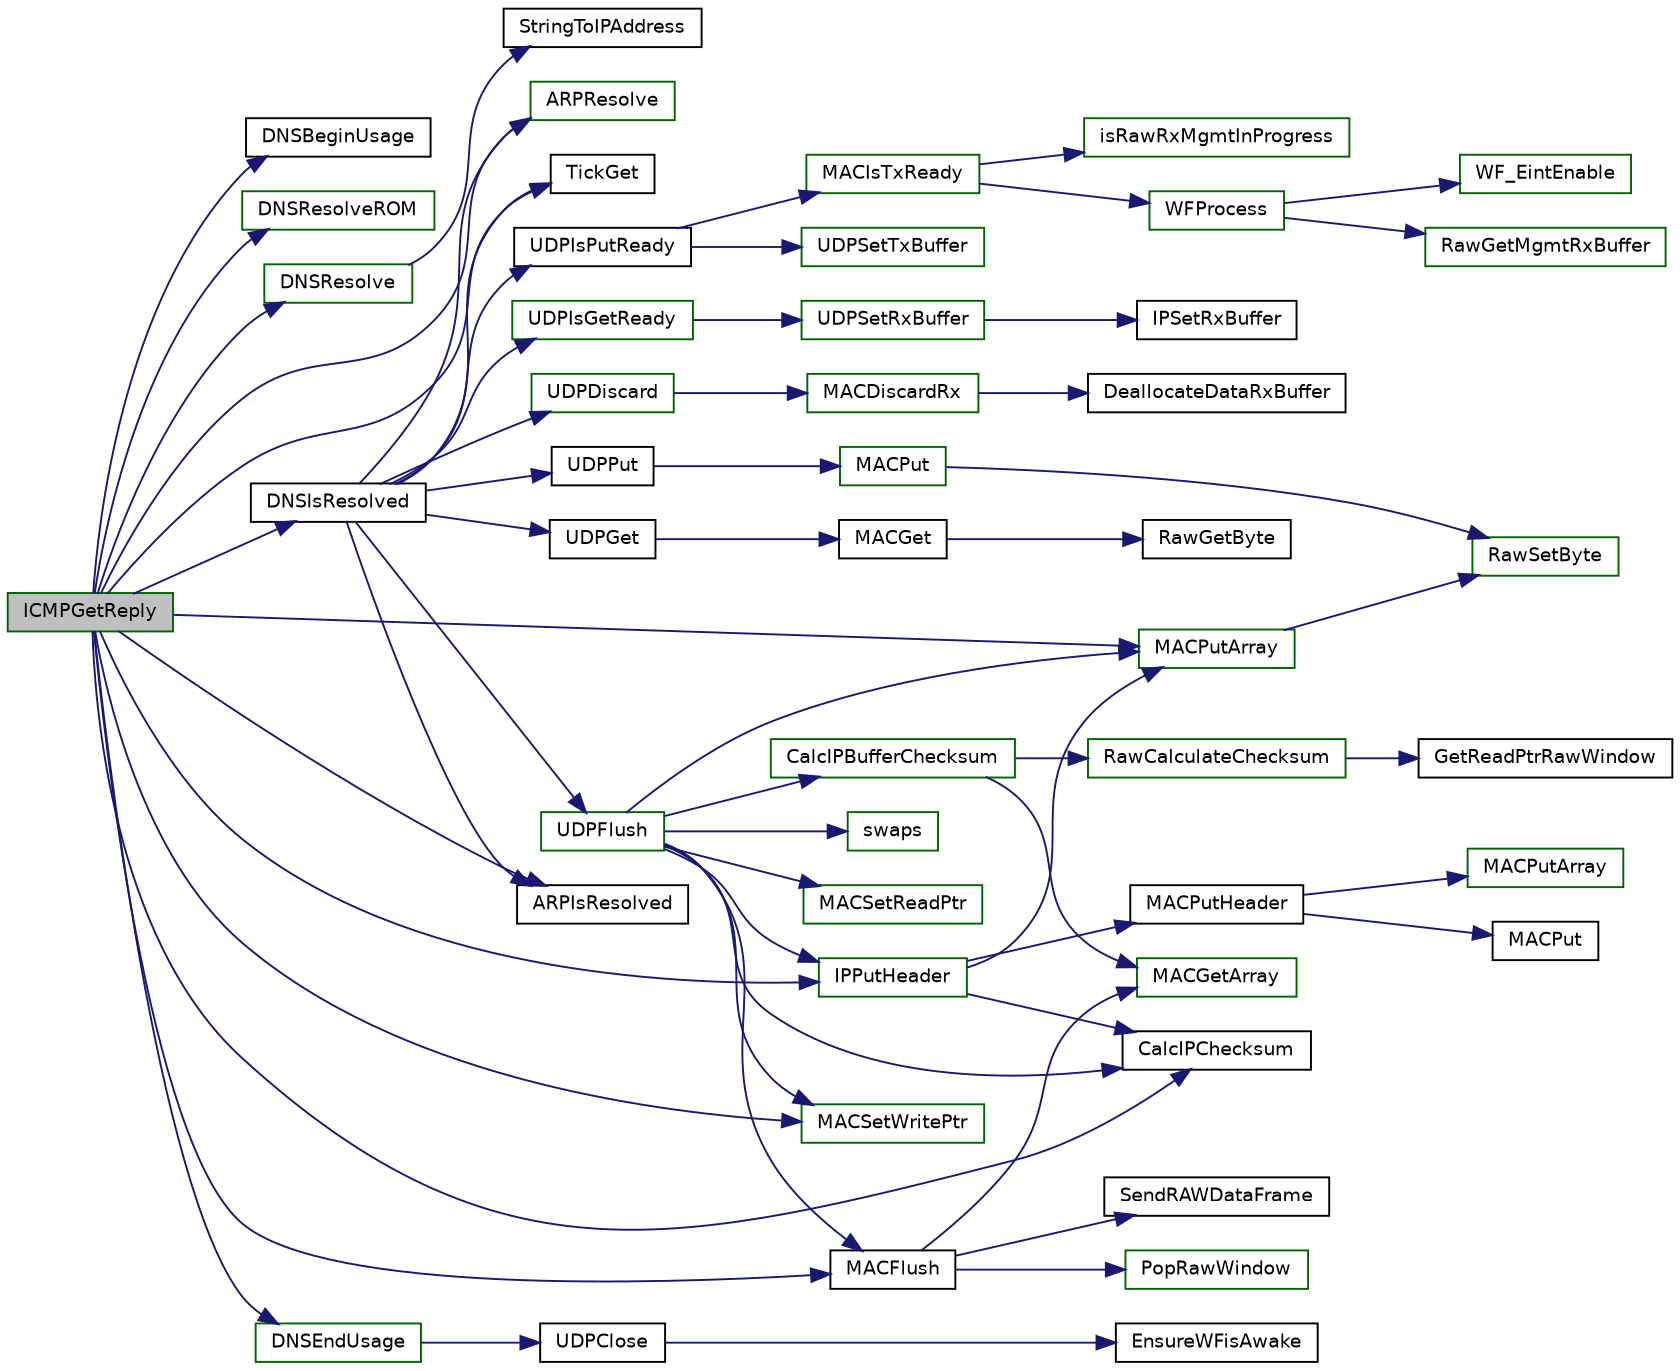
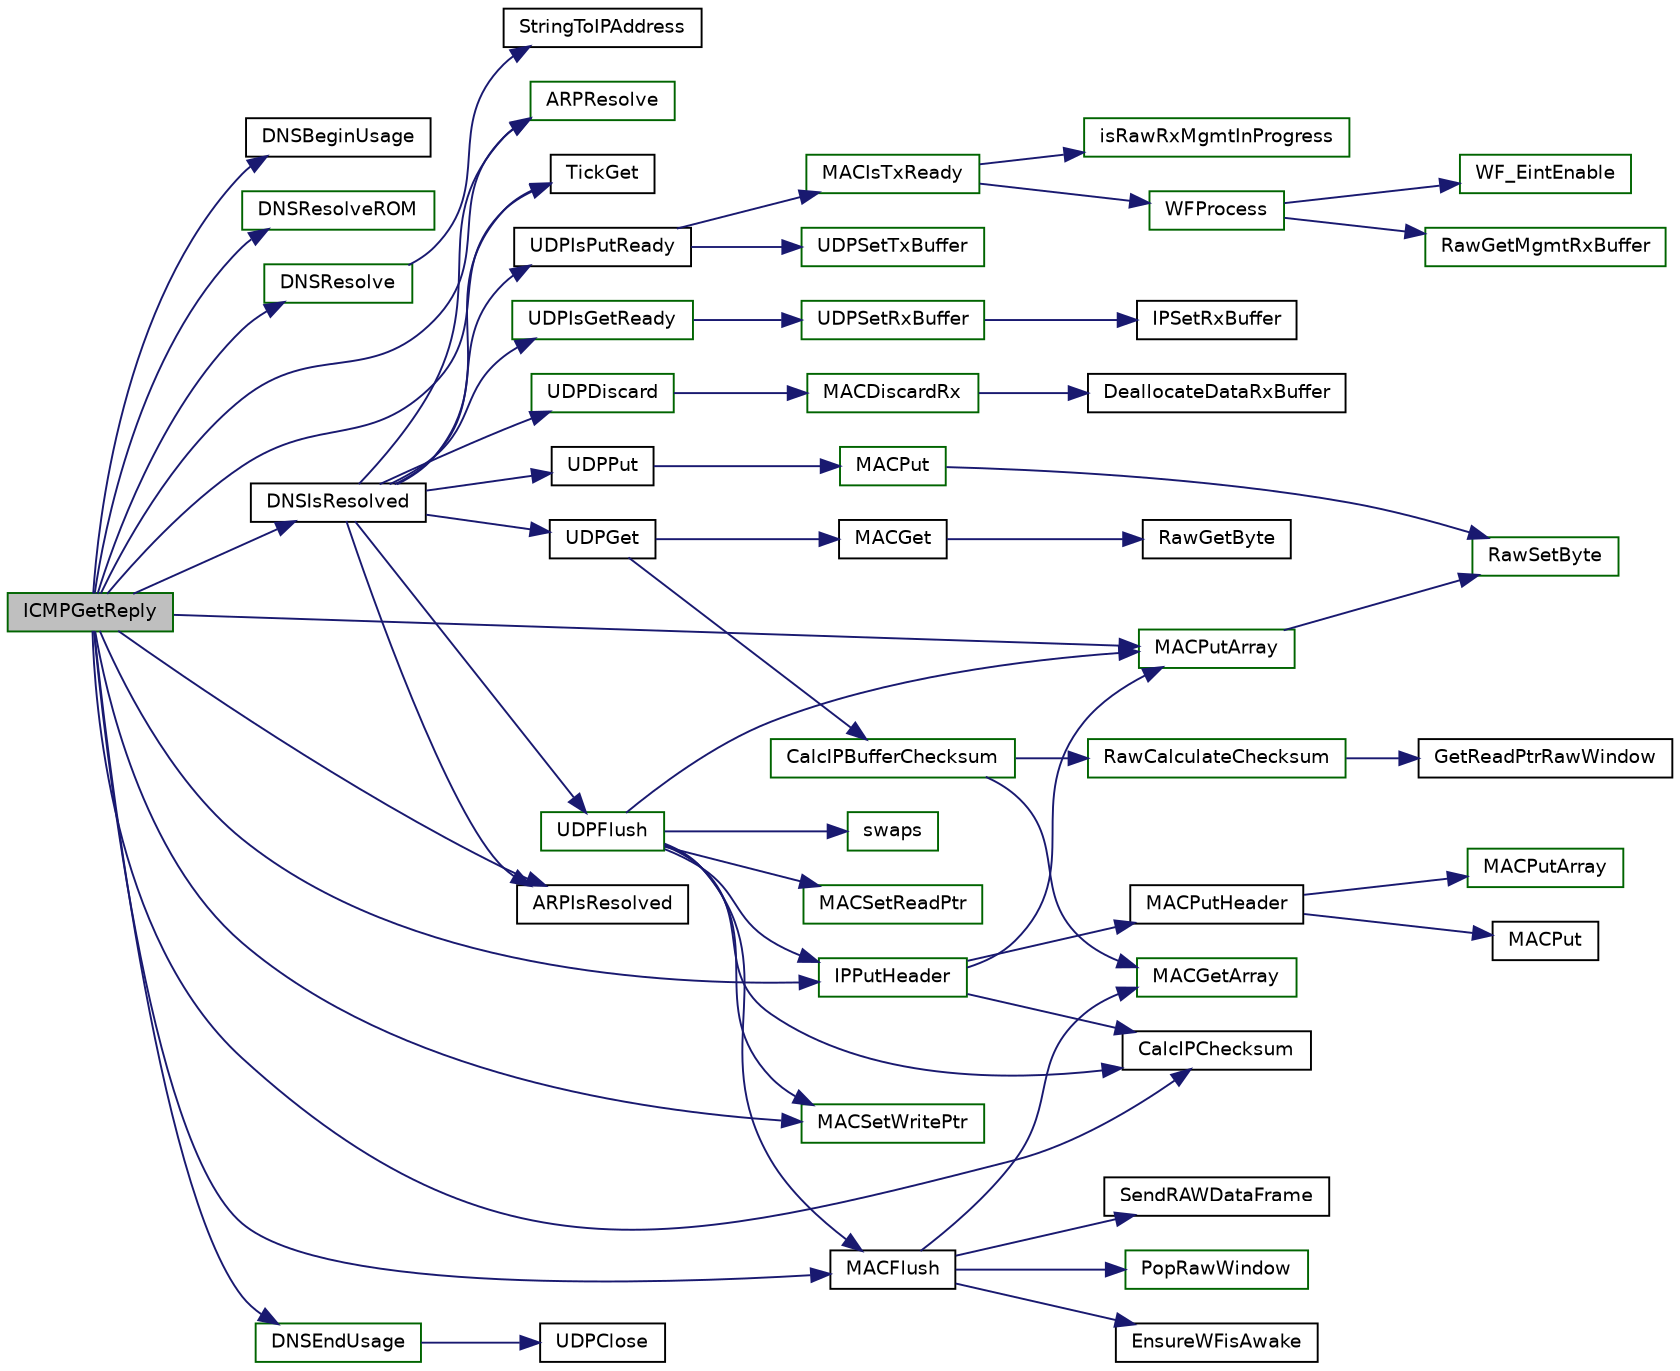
(732, 799) -> (745, 647)
(881, 1343) -> (1036, 1302)
